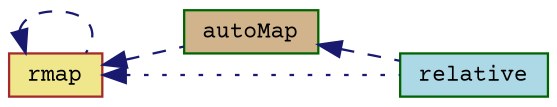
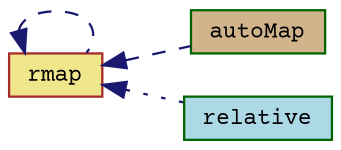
(370, 55) -> none
